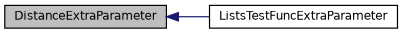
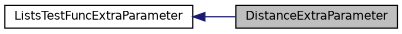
(194, 17) -> (220, 17)
